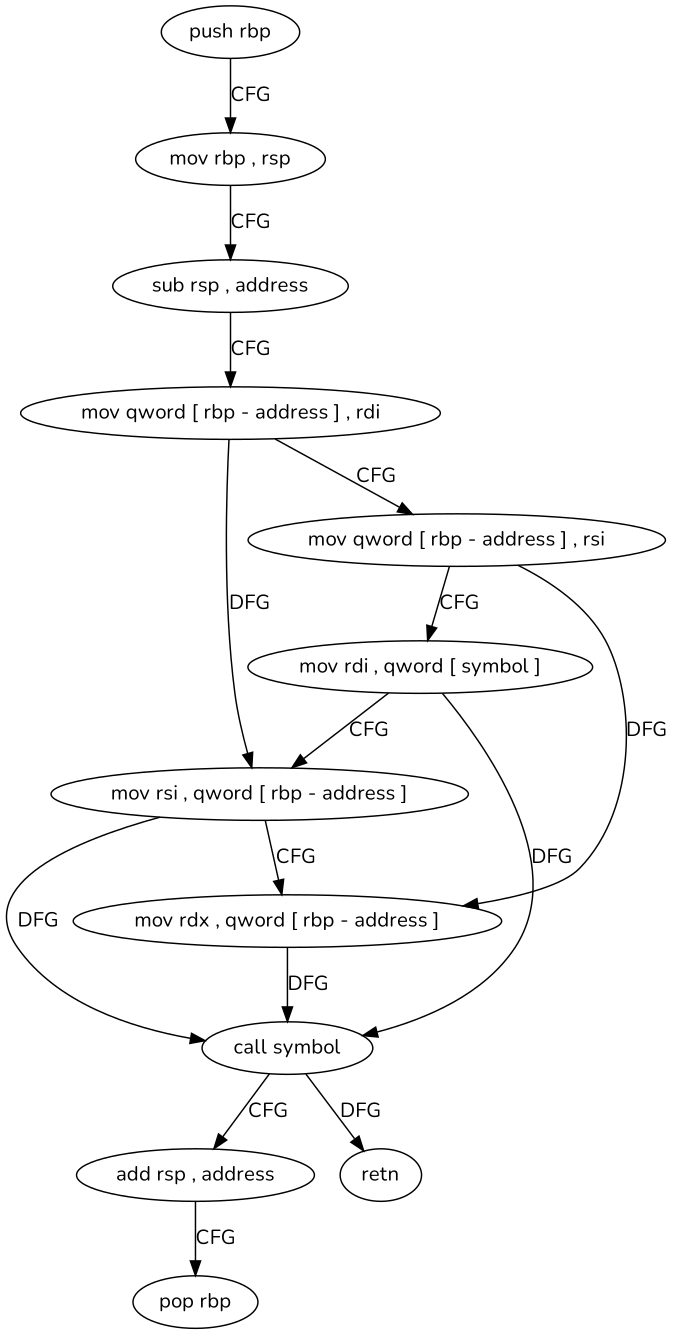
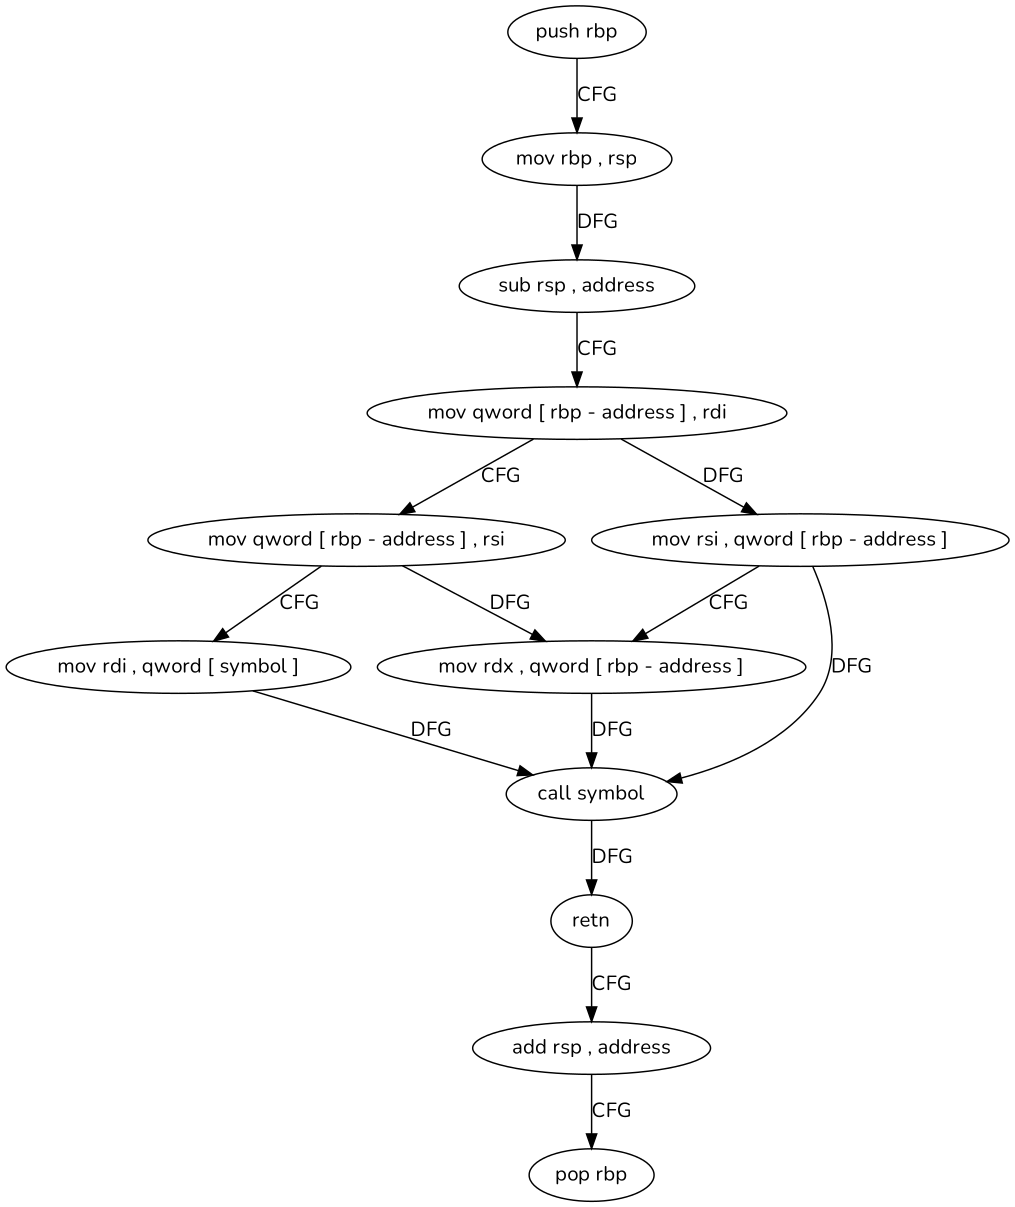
(251, 223) -> (598, 223)
(346, 726) -> none
(246, 1105) -> (592, 977)
